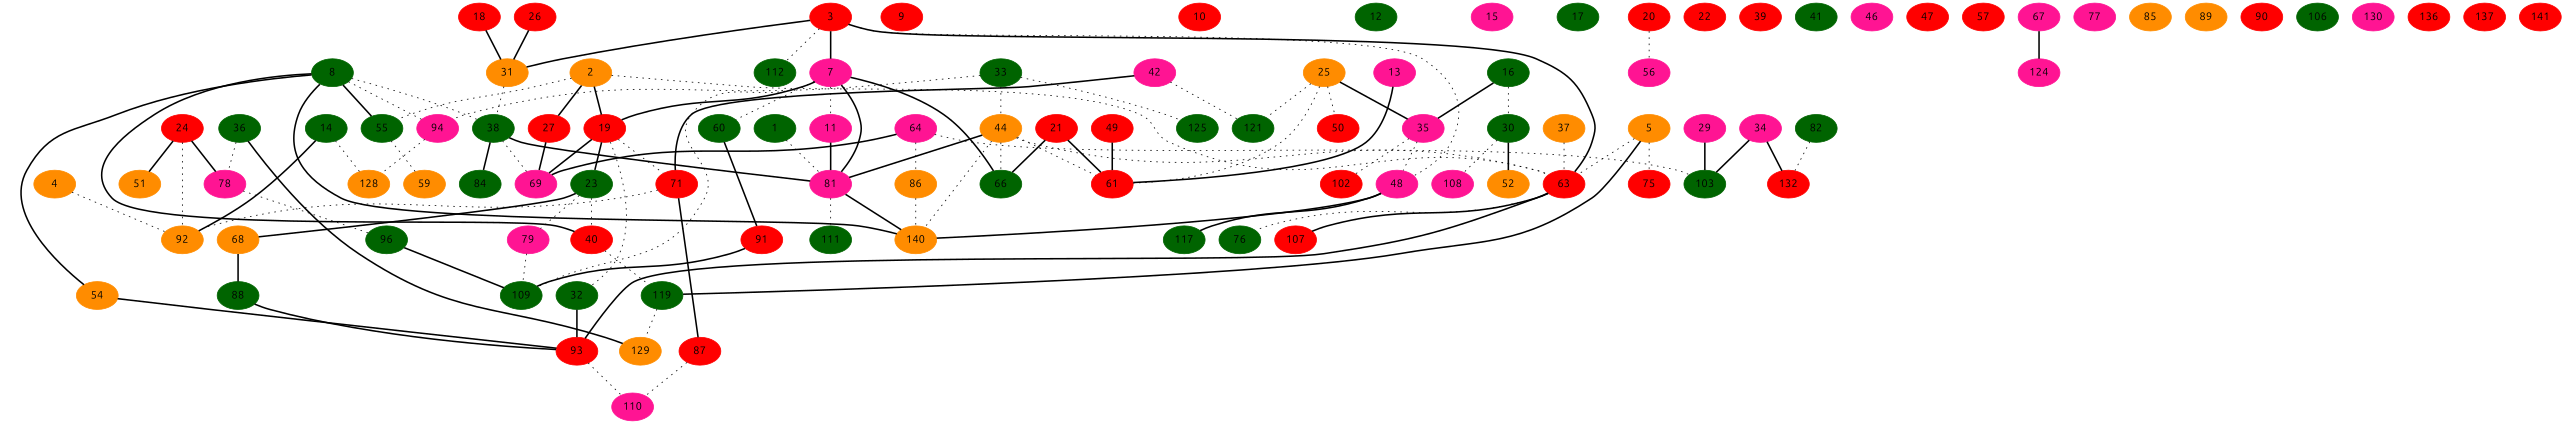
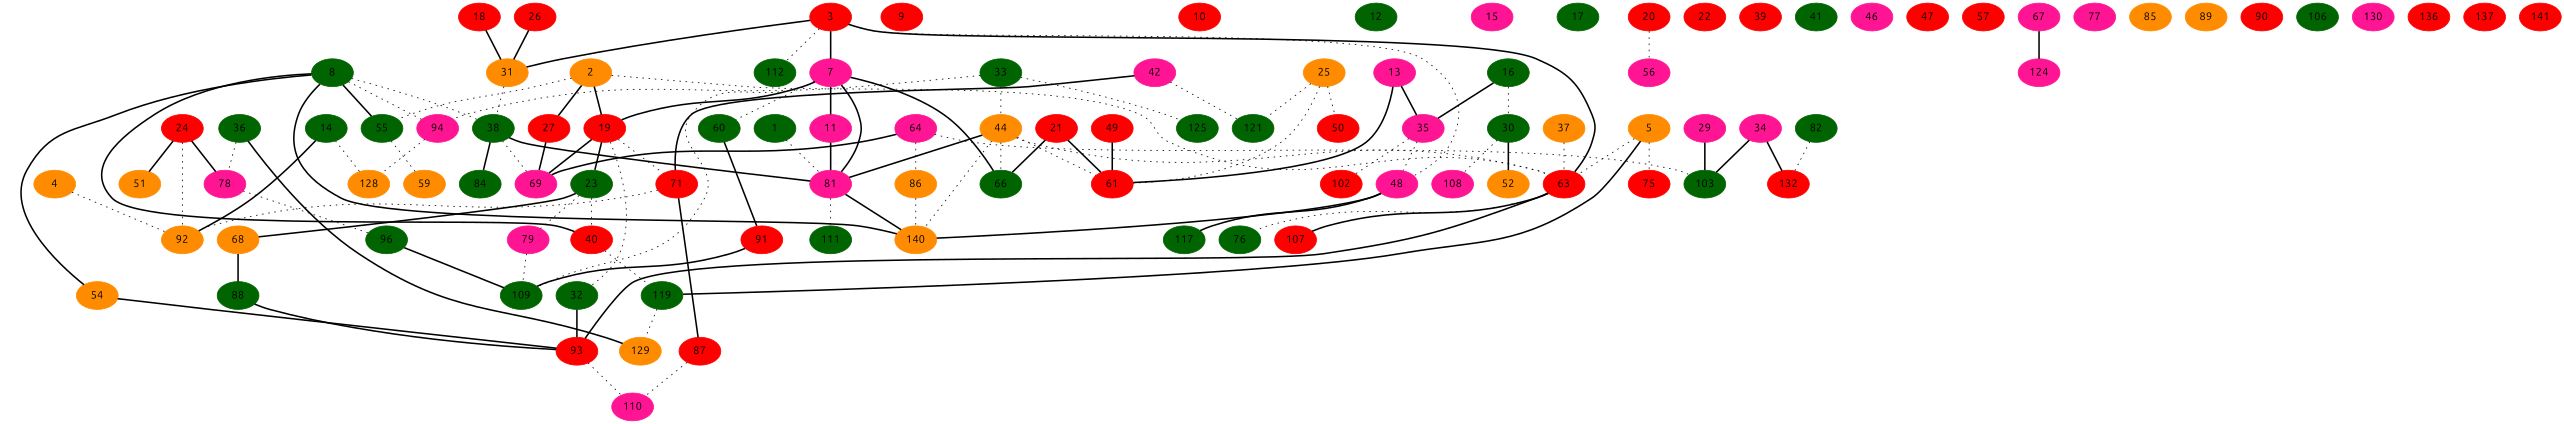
(831, 101) -> (831, 101)
(1374, 101) -> (1409, 101)
